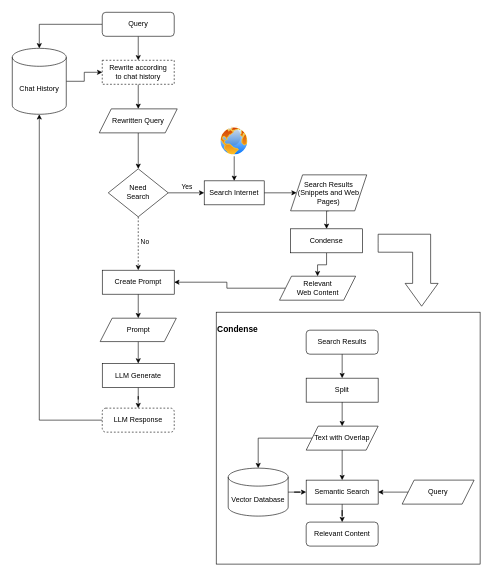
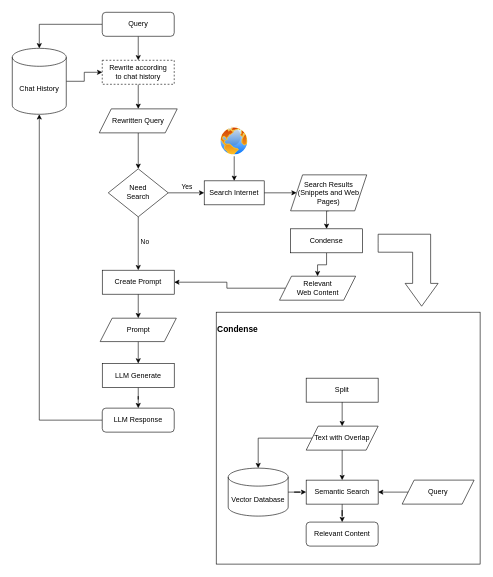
(138, 241) -> (138, 241)
(342, 342) -> none
(342, 372) -> none
(138, 420) -> (138, 420)
